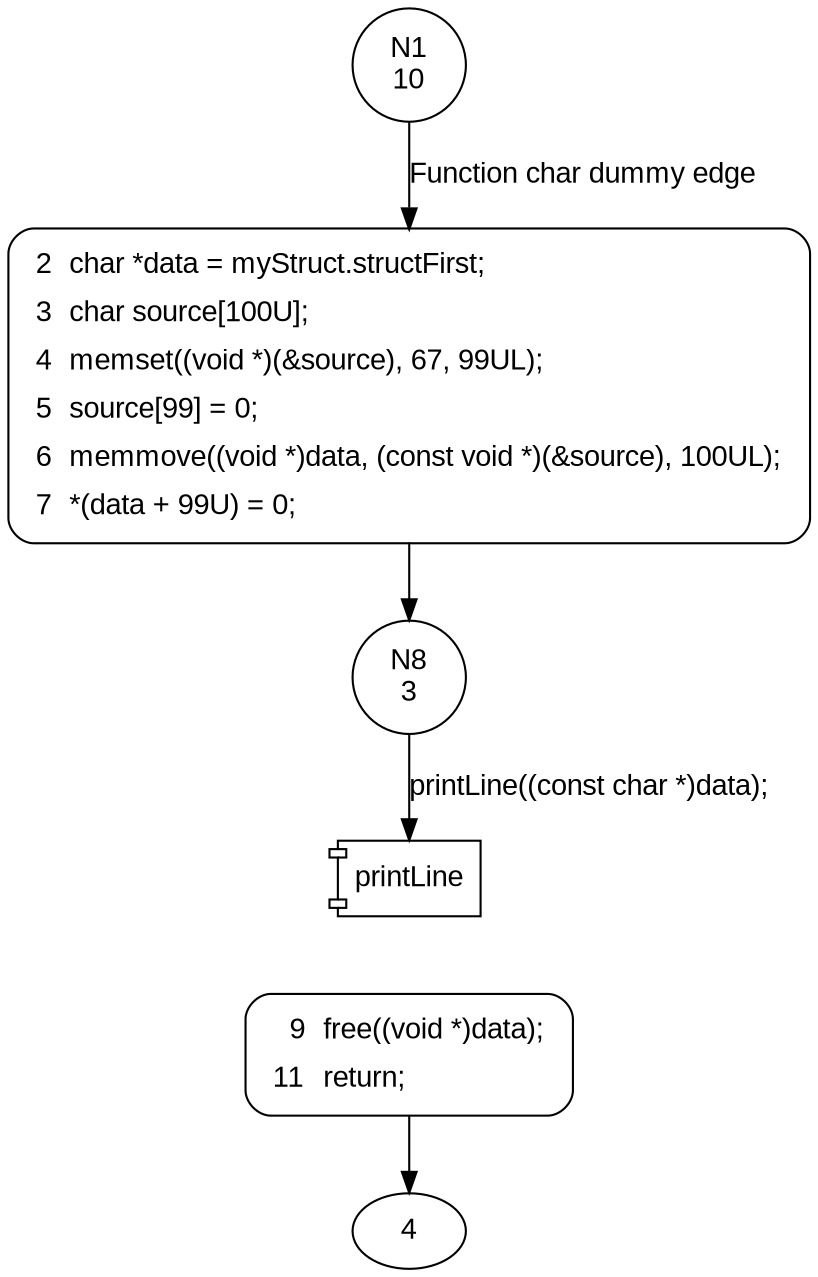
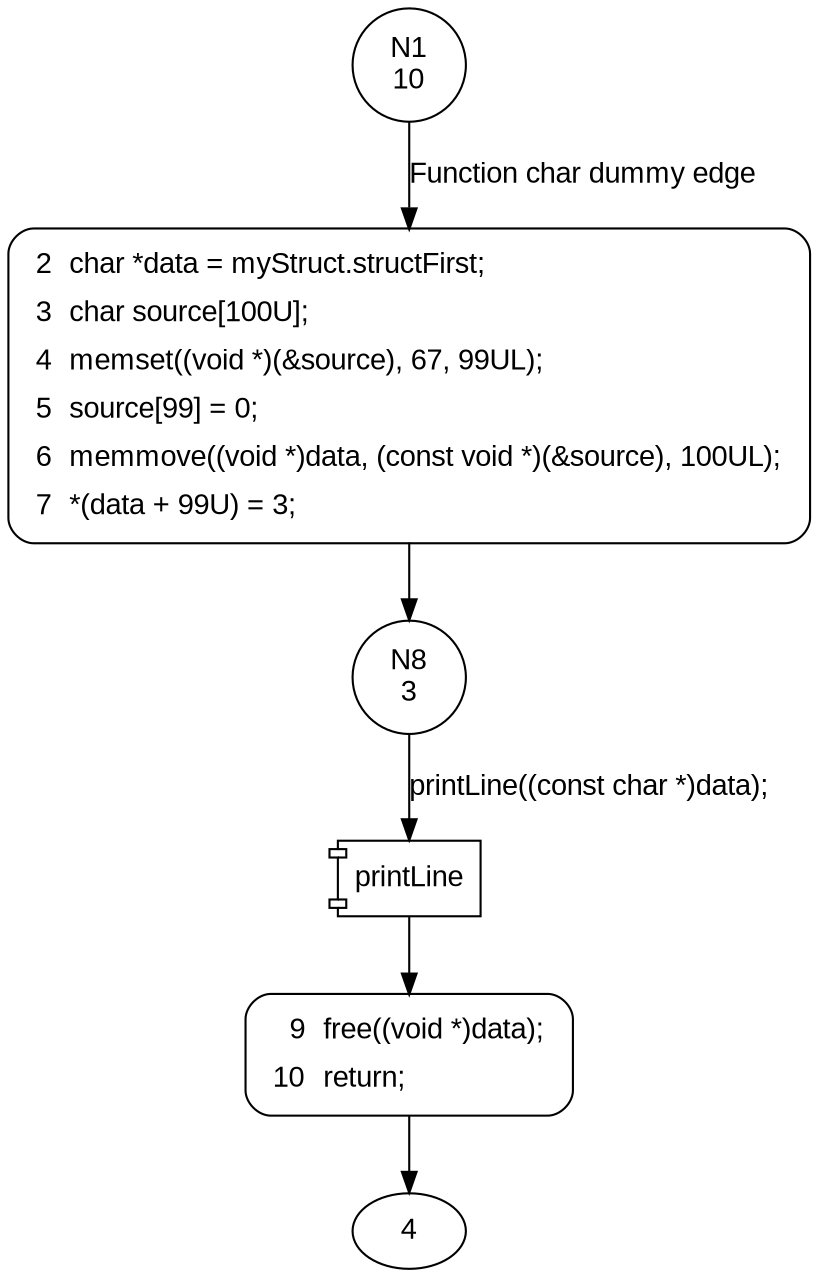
(184, 505) -> (184, 505)
none -> (409, 945)
(290, 1078) -> (290, 1078)
